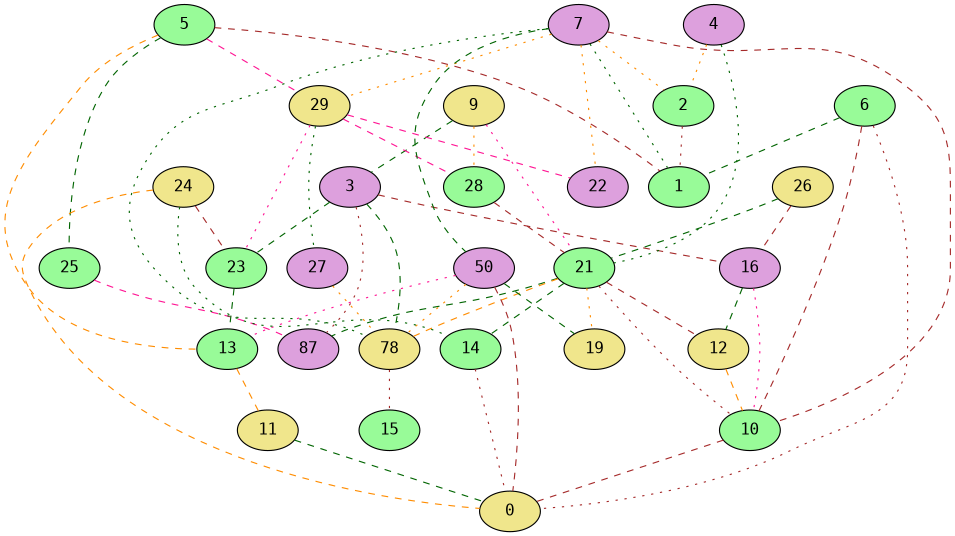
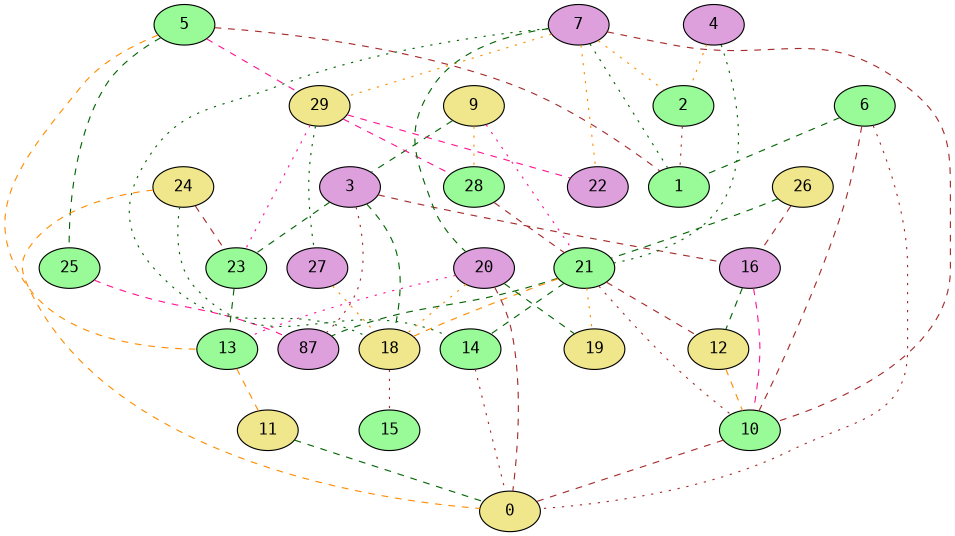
(484, 268) -> (484, 268)
(389, 349) -> (389, 349)
(760, 349) -> (760, 349)
